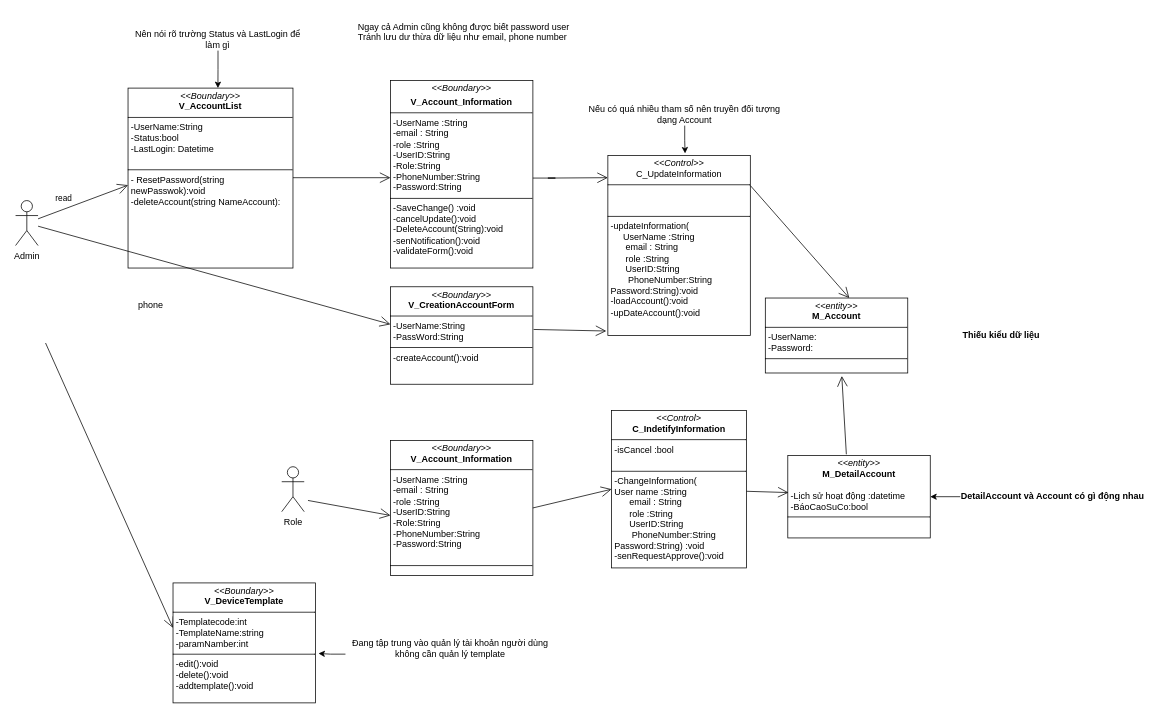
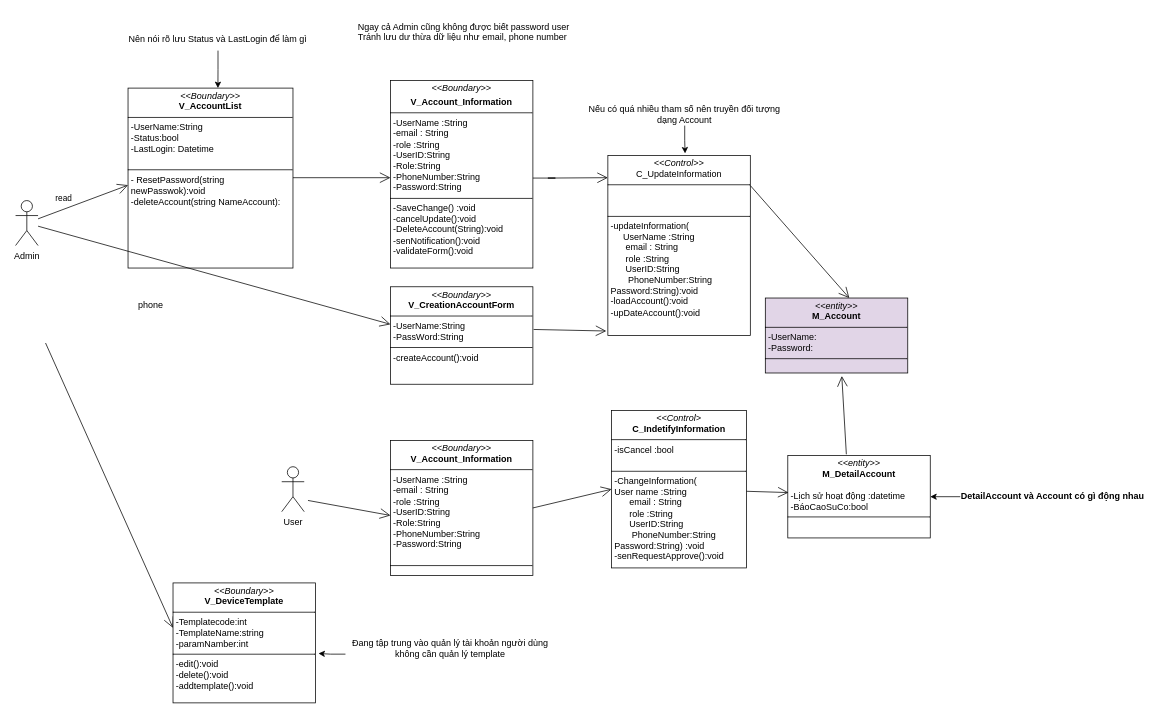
(218, 39) -> (218, 39)
(837, 336) -> (837, 336)
(1002, 336) -> none
(293, 523) -> (293, 523)
